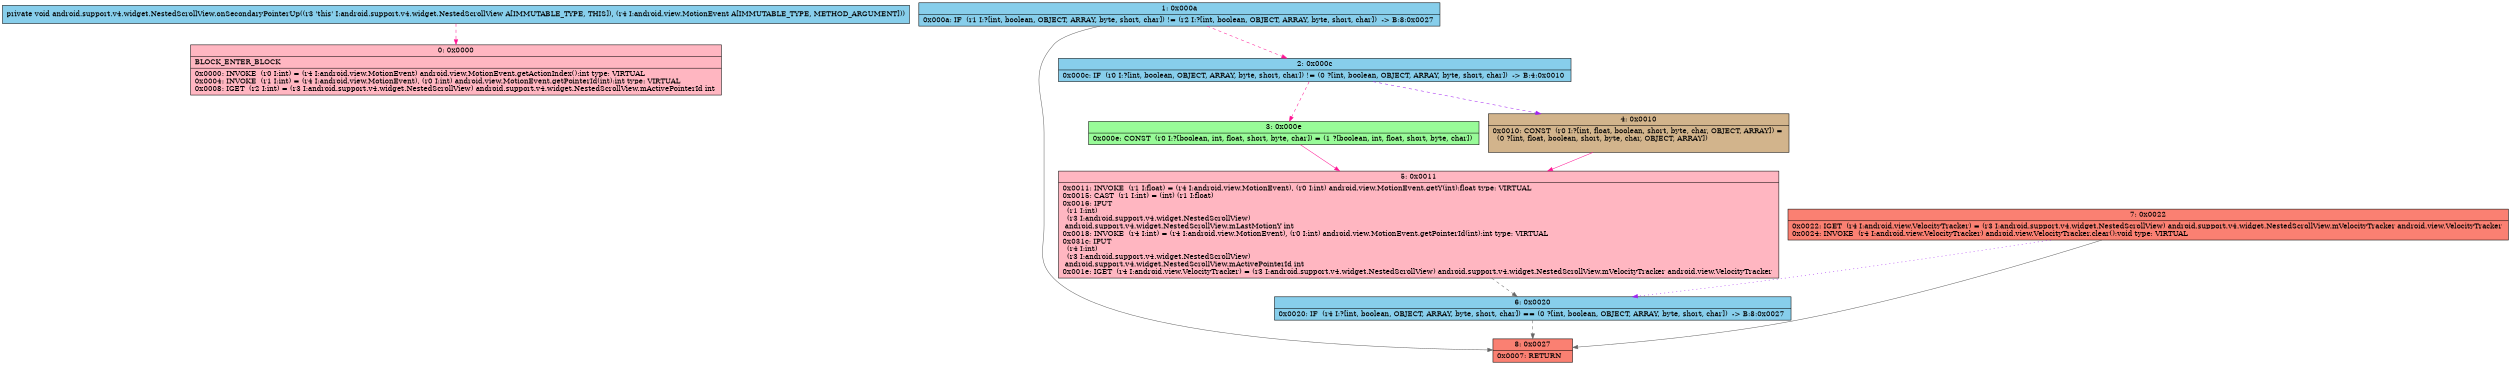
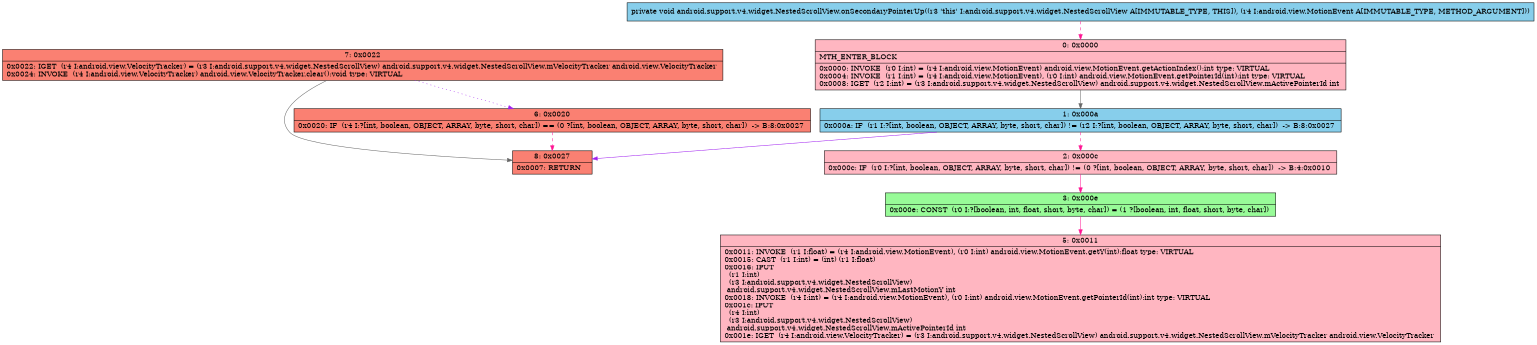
(238, 62) -> (858, 57)
(1315, 70) -> (1081, 162)
none -> (1081, 97)
(1300, 99) -> (1081, 181)
(1639, 133) -> none
(1089, 242) -> (751, 305)
(1502, 286) -> none
(1533, 308) -> (552, 120)
(1122, 312) -> (767, 145)
(1533, 327) -> (552, 139)
